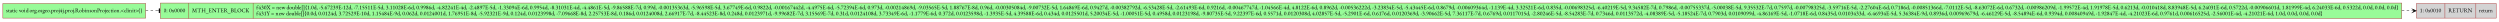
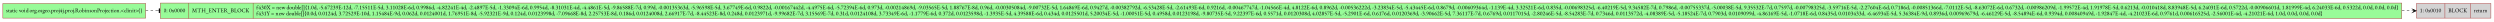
(2460, 11) -> (2458, 11)
